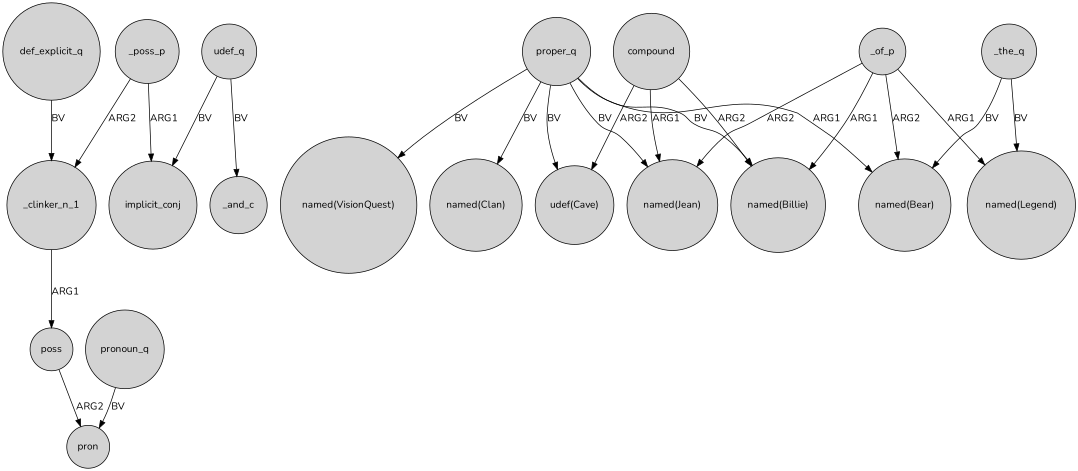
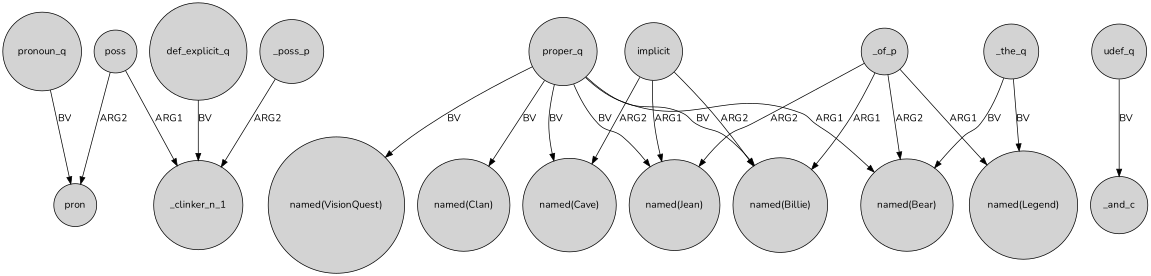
(652, 52) -> (654, 52)
(153, 205) -> none
(575, 205) -> (570, 205)
(52, 285) -> (150, 115)
